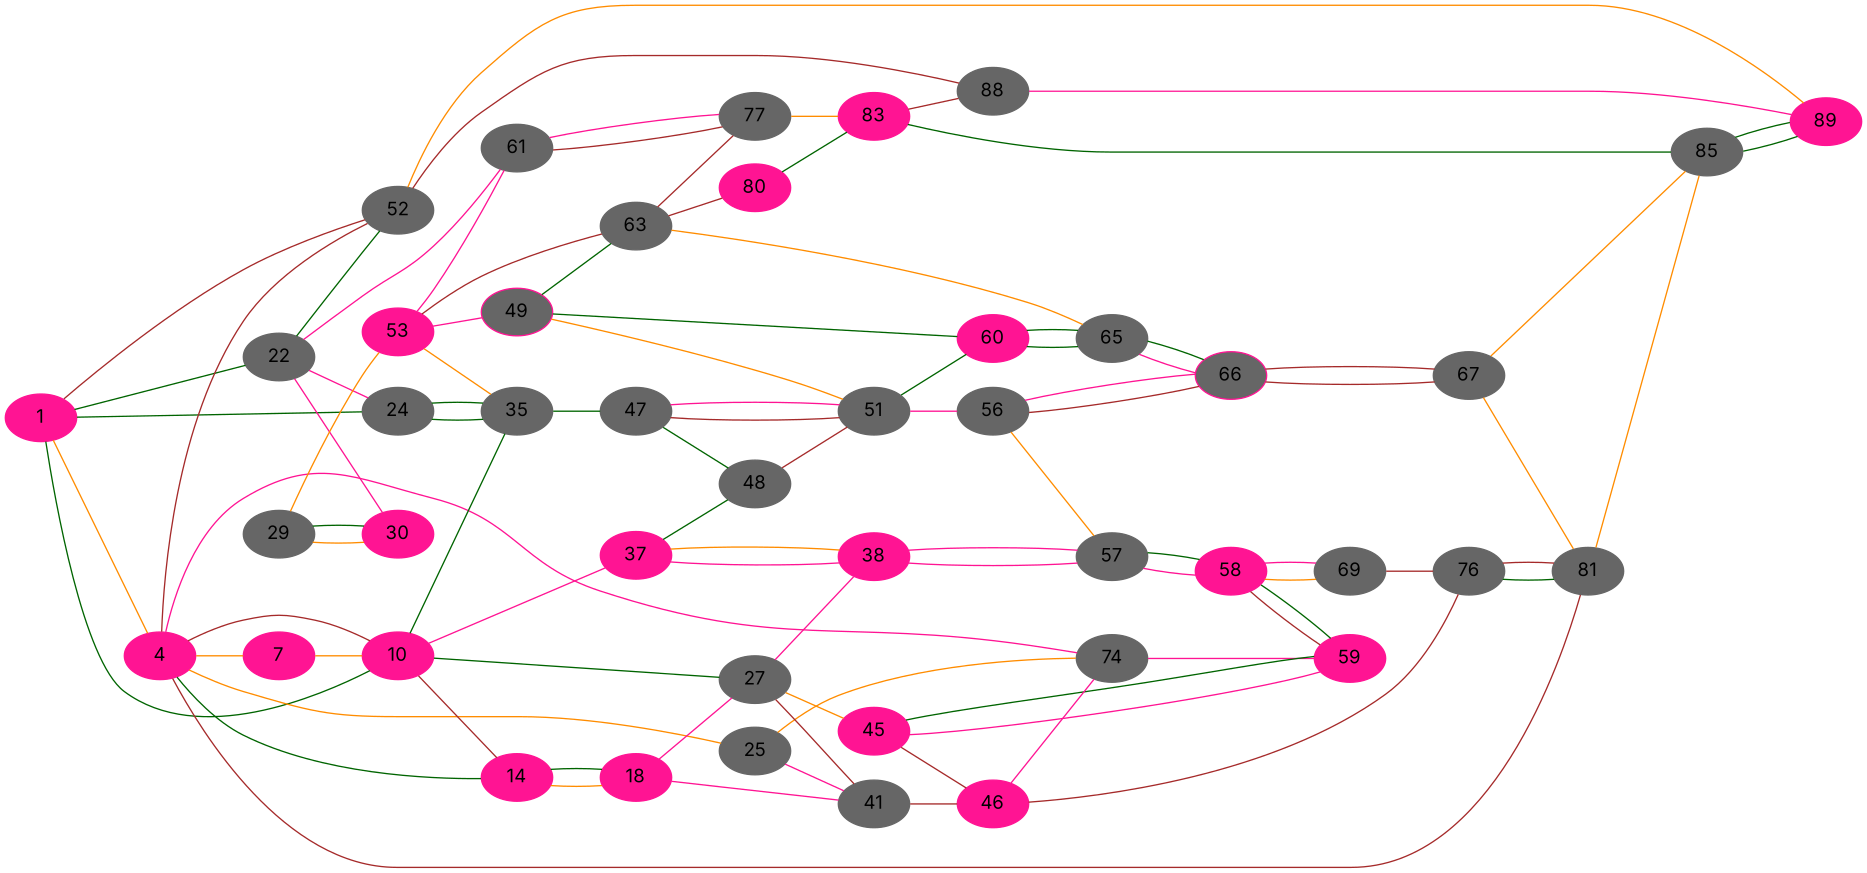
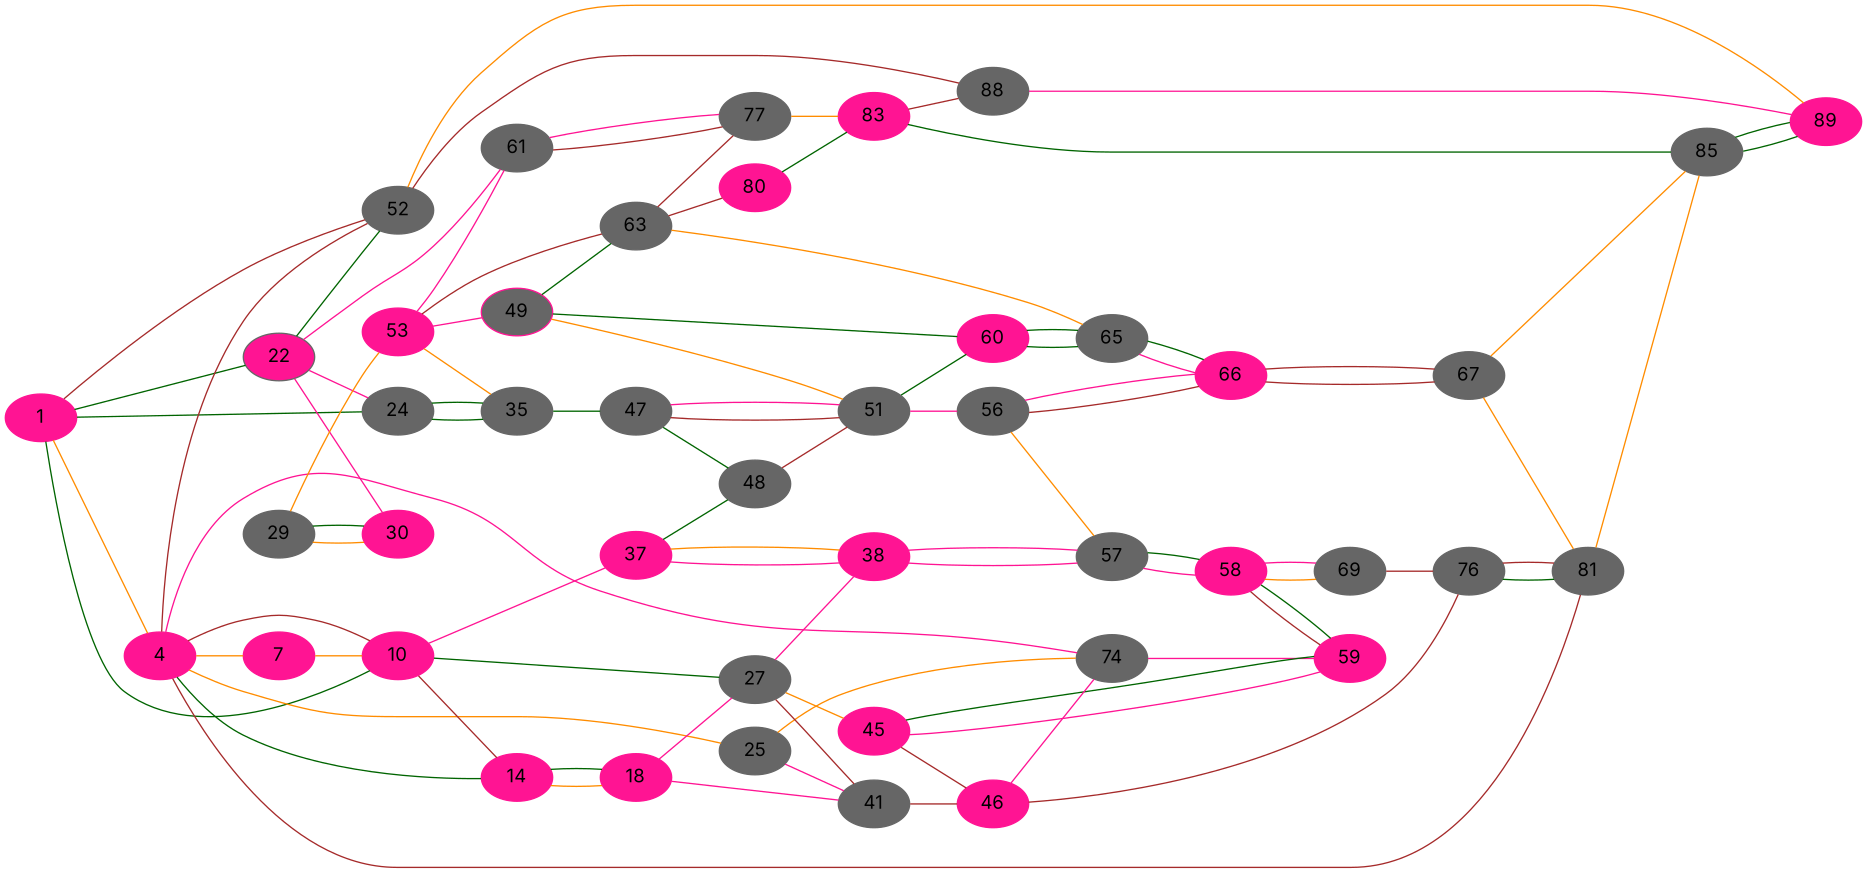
(279, 357) -> (279, 357)
(1231, 376) -> (1231, 376)
(458, 533) -> none
